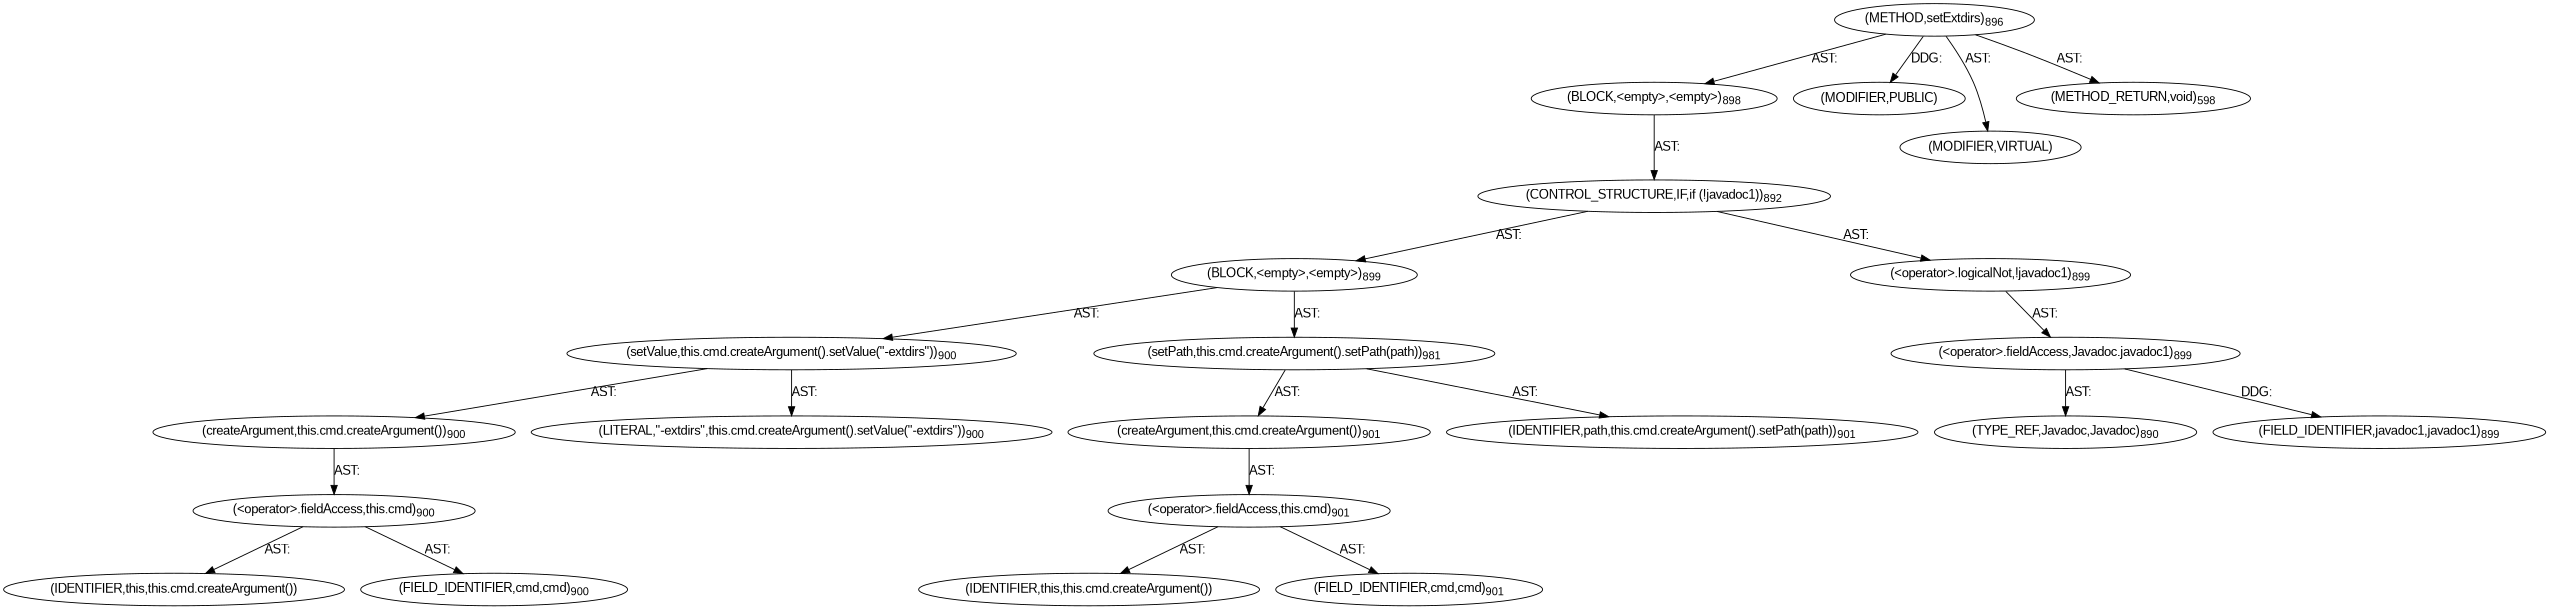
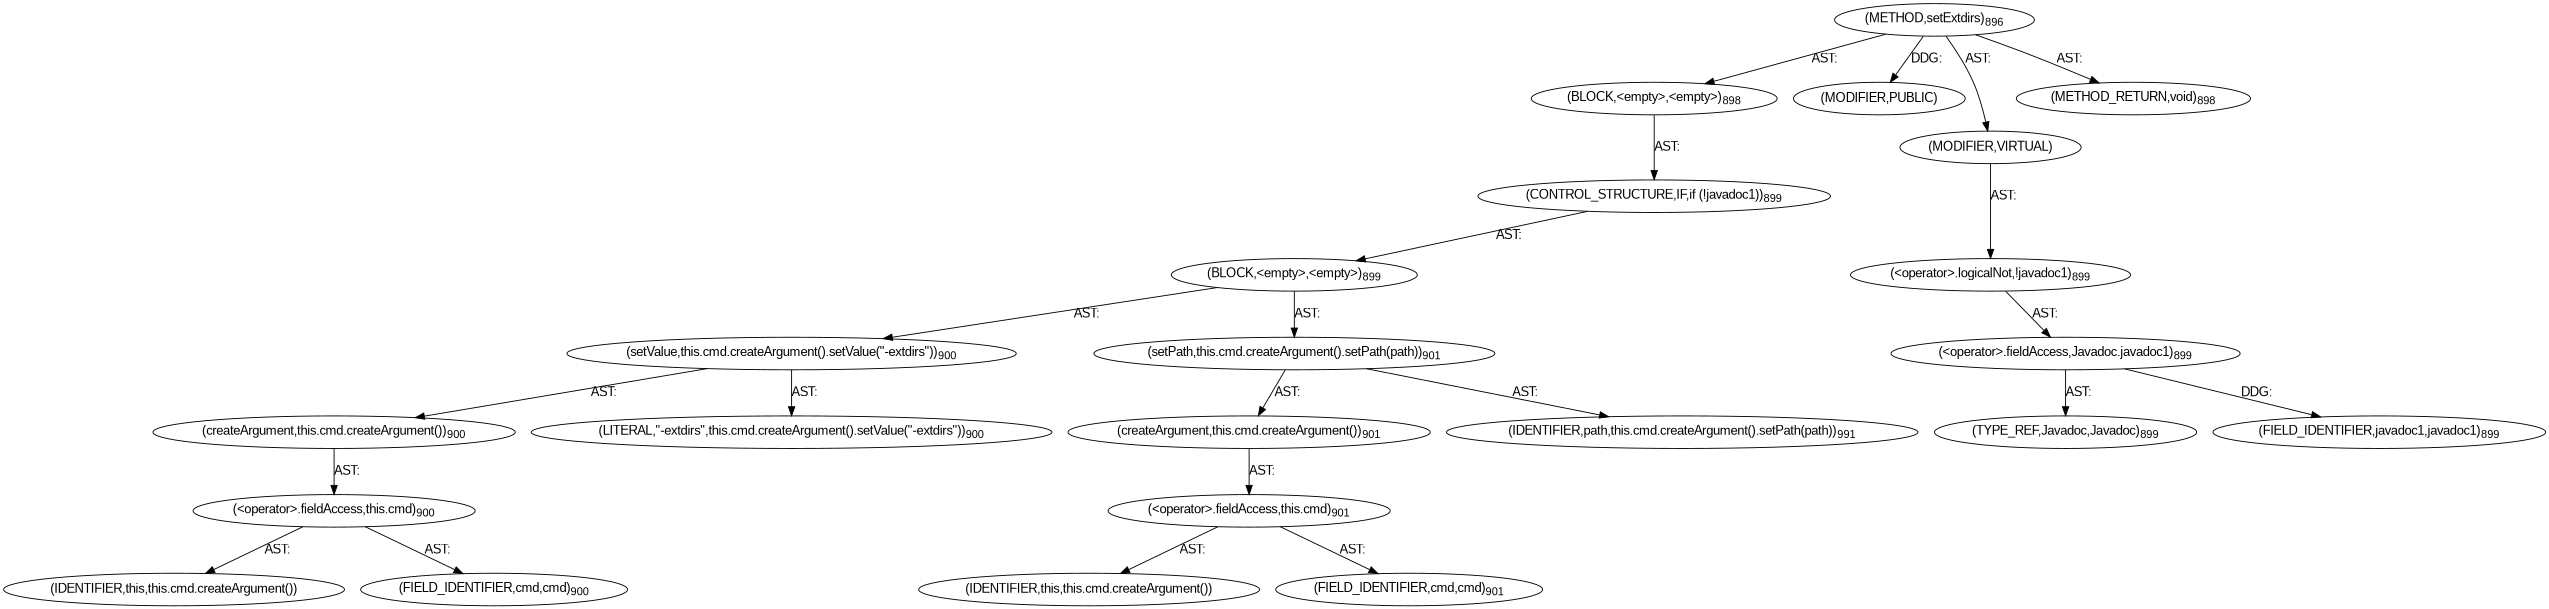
(2207, 97) -> (2207, 97)
(1773, 195) -> (1773, 195)
(1819, 235) -> (1991, 206)
(1432, 352) -> (1432, 352)
(1847, 431) -> (1847, 431)
(2150, 431) -> (2150, 431)
